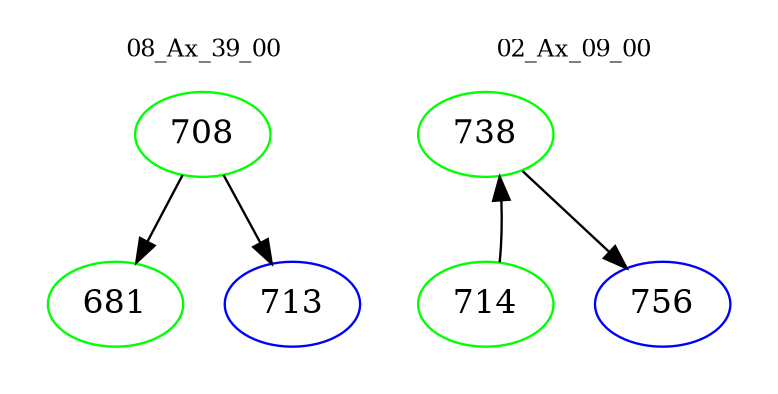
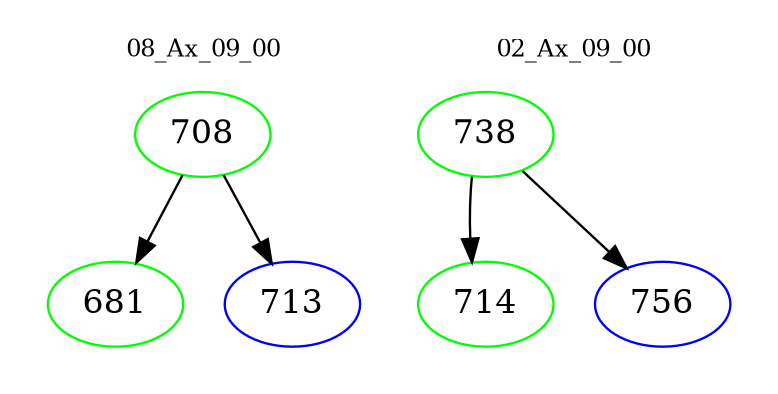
(204, 51) -> (204, 51)
(502, 232) -> (470, 207)
